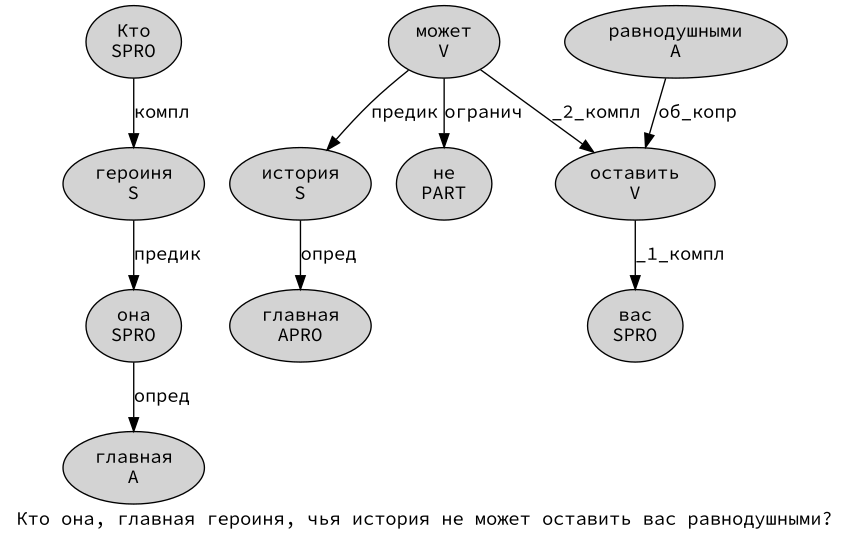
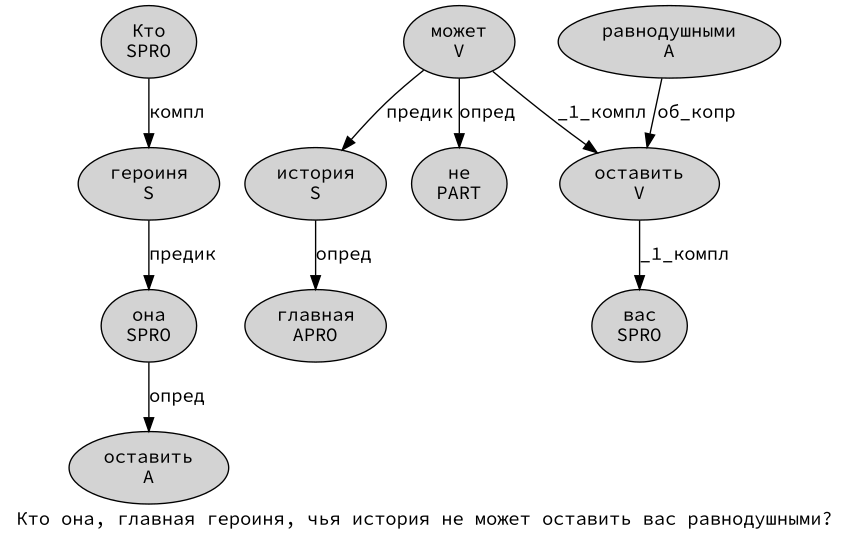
(483, 113) -> (488, 113)
(597, 113) -> (602, 113)
(134, 468) -> (149, 468)
